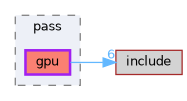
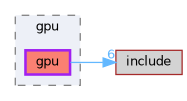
(48, 27) -> (48, 27)
